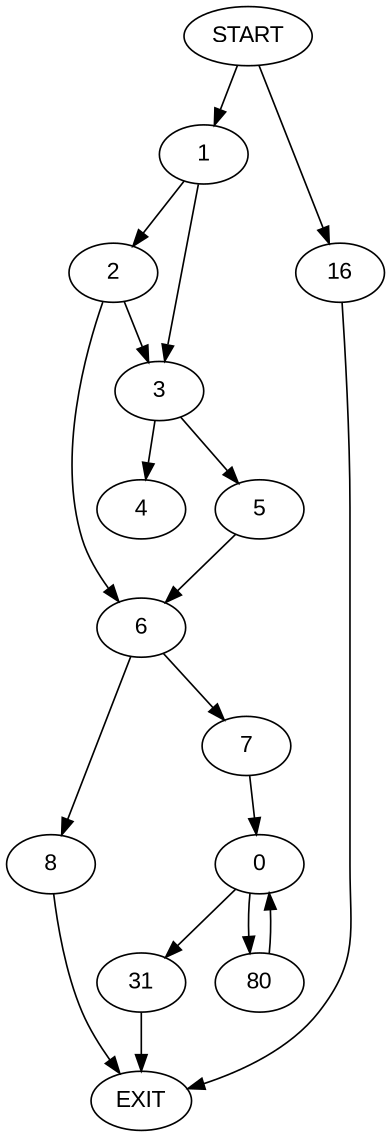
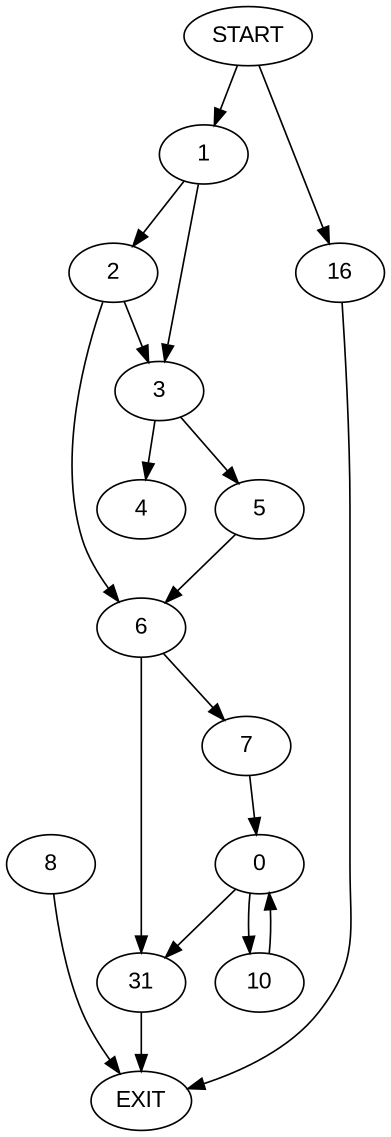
(99, 738) -> (141, 797)
(260, 983) -> (260, 983)
